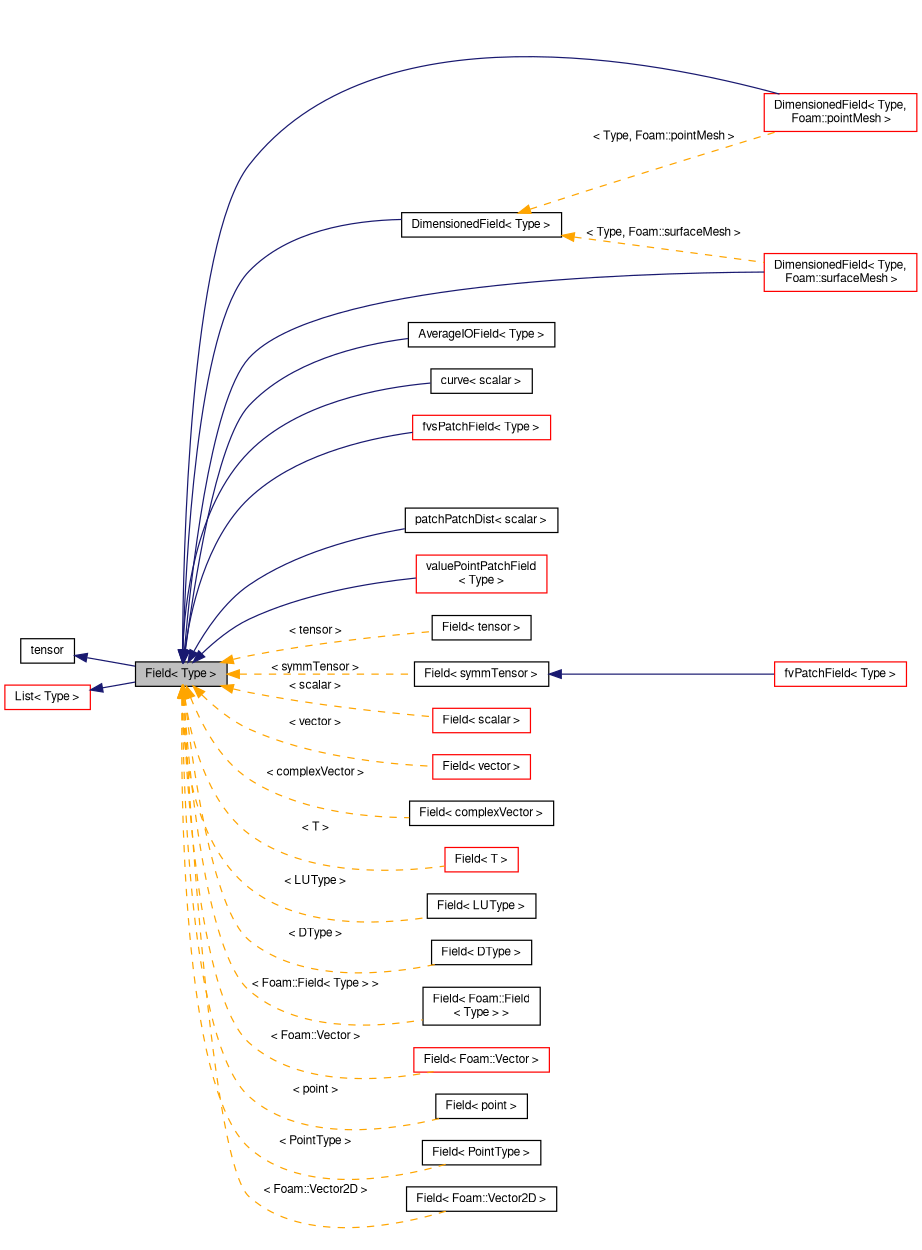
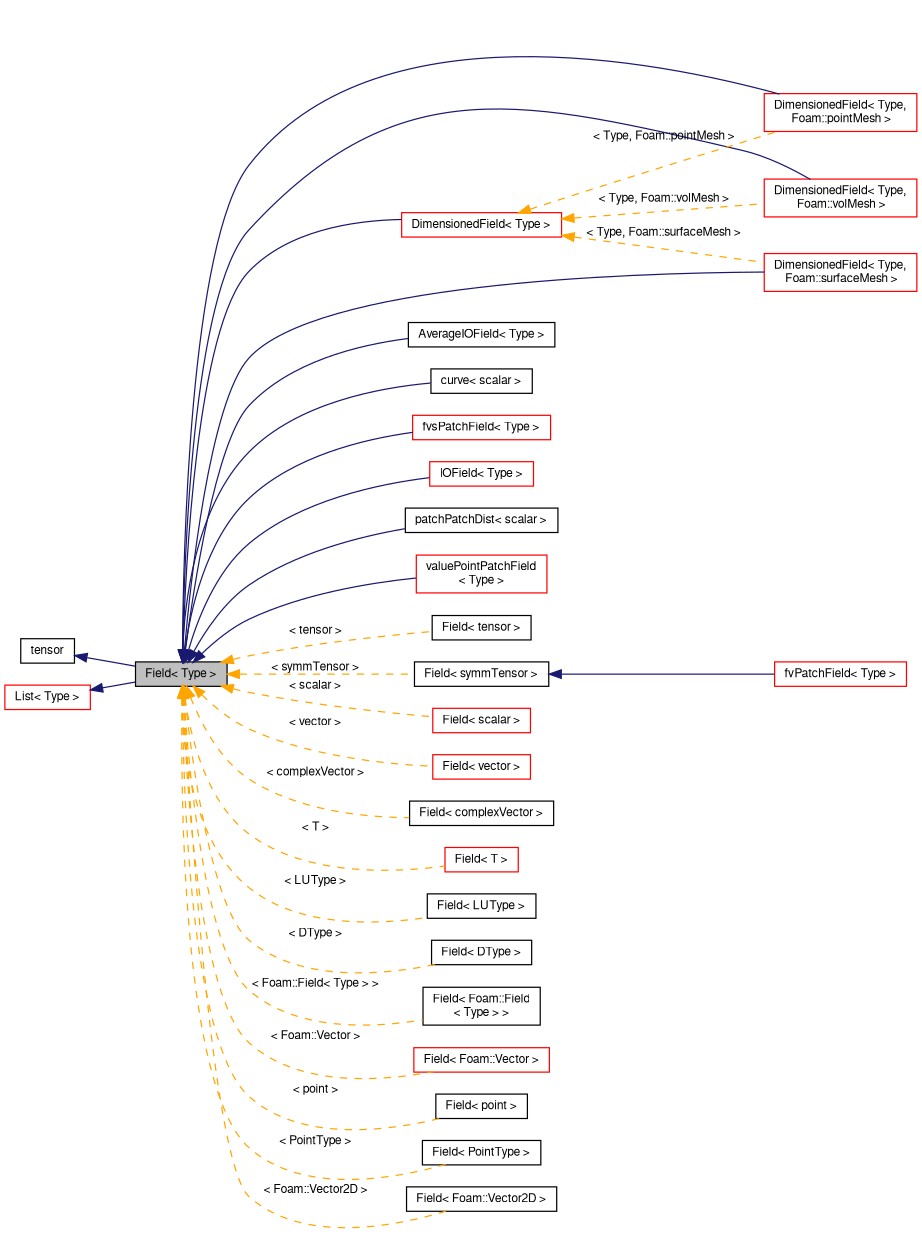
none -> (841, 198)
(482, 225) -> (482, 225)
none -> (482, 474)
